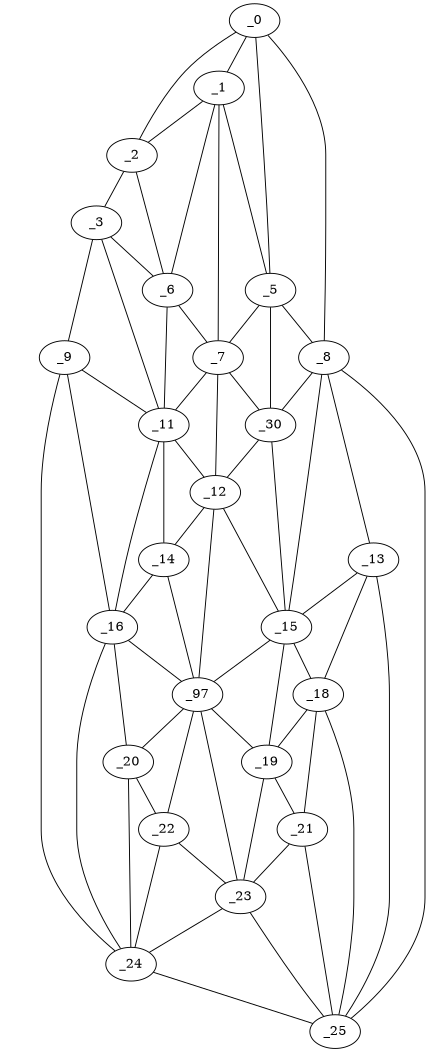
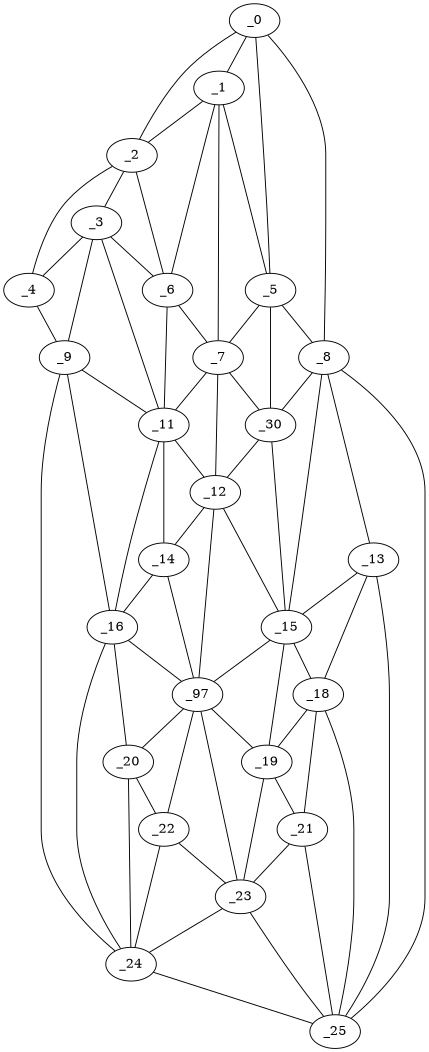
none -> (29, 290)
